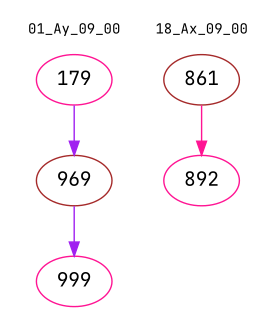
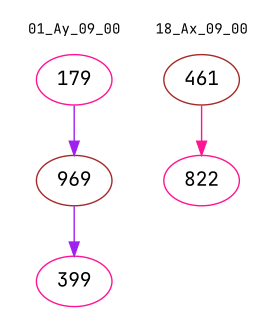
(202, 80) -> (202, 80)
(202, 181) -> (202, 181)
(74, 281) -> (74, 281)
